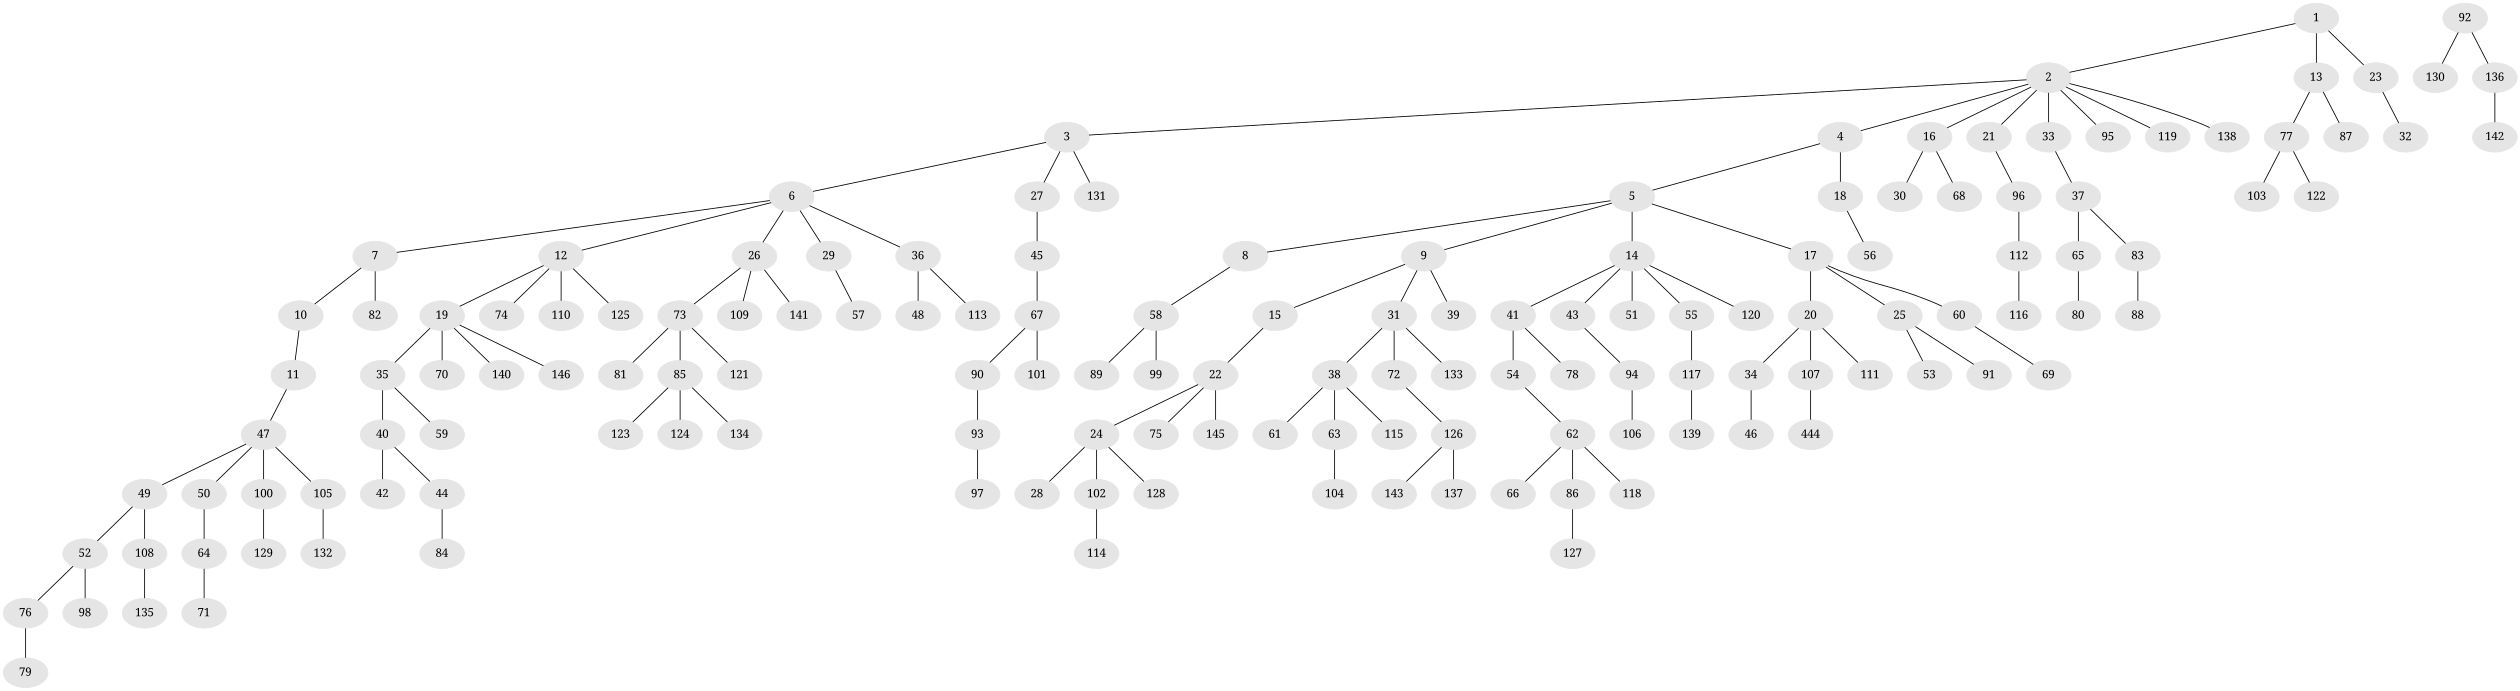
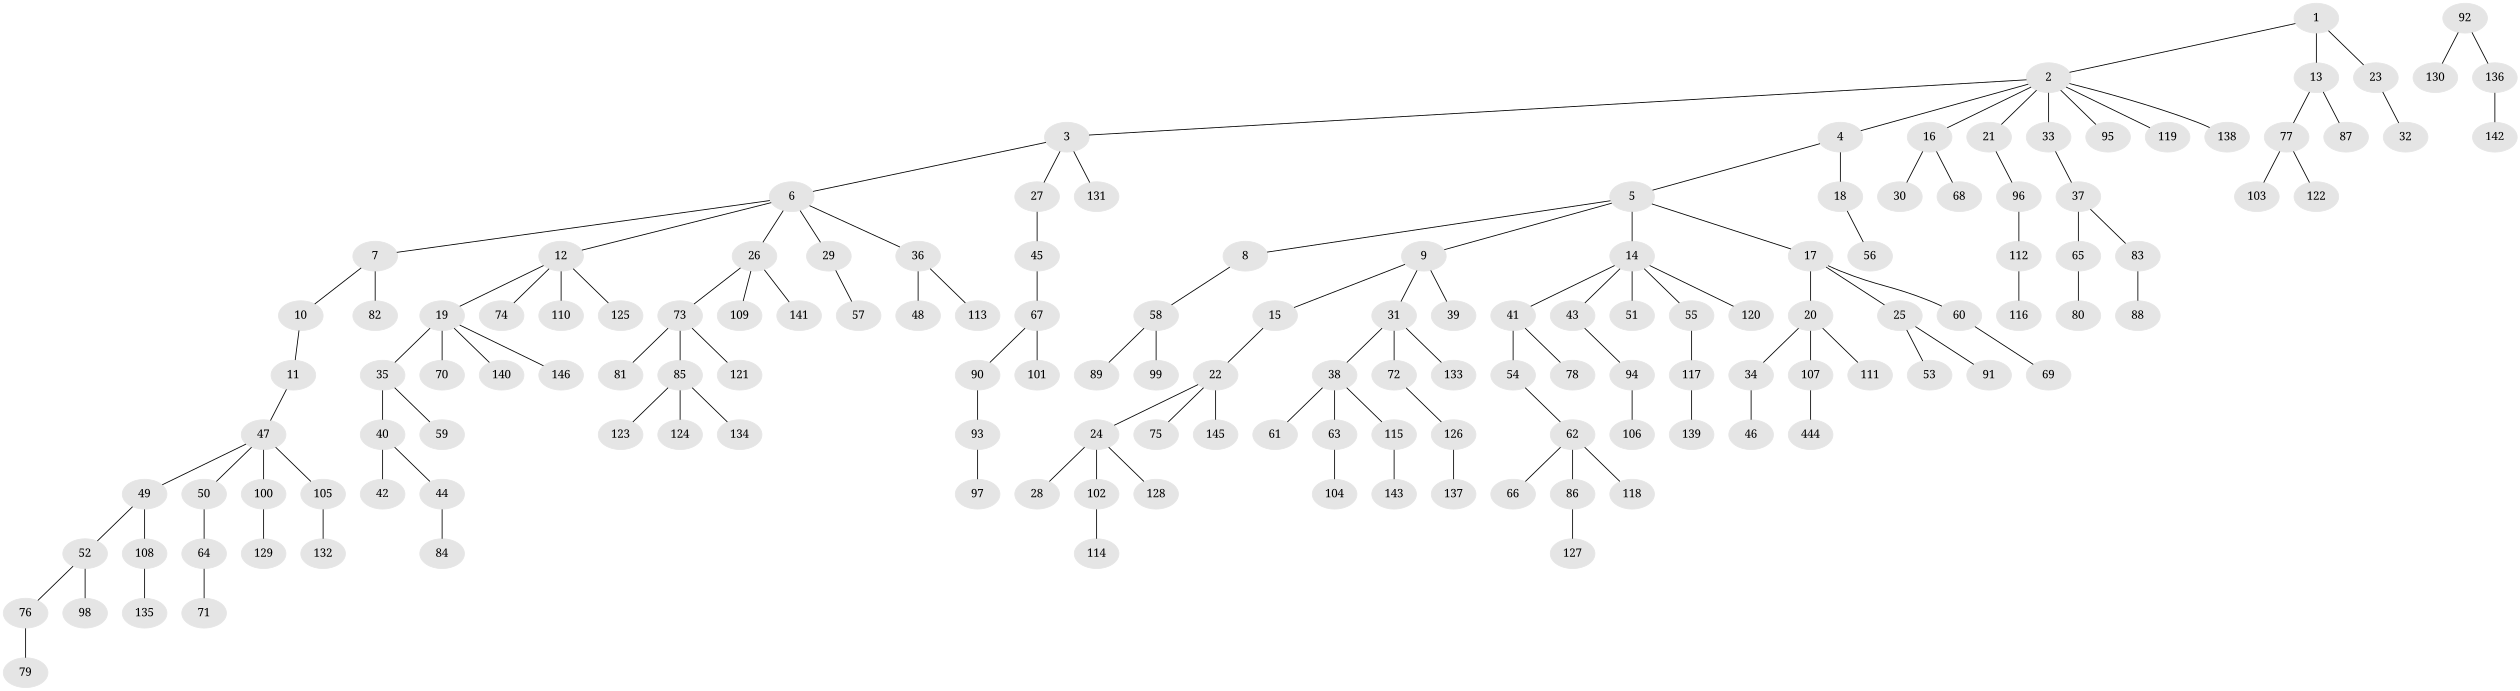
(1424, 464) -> (1394, 465)
